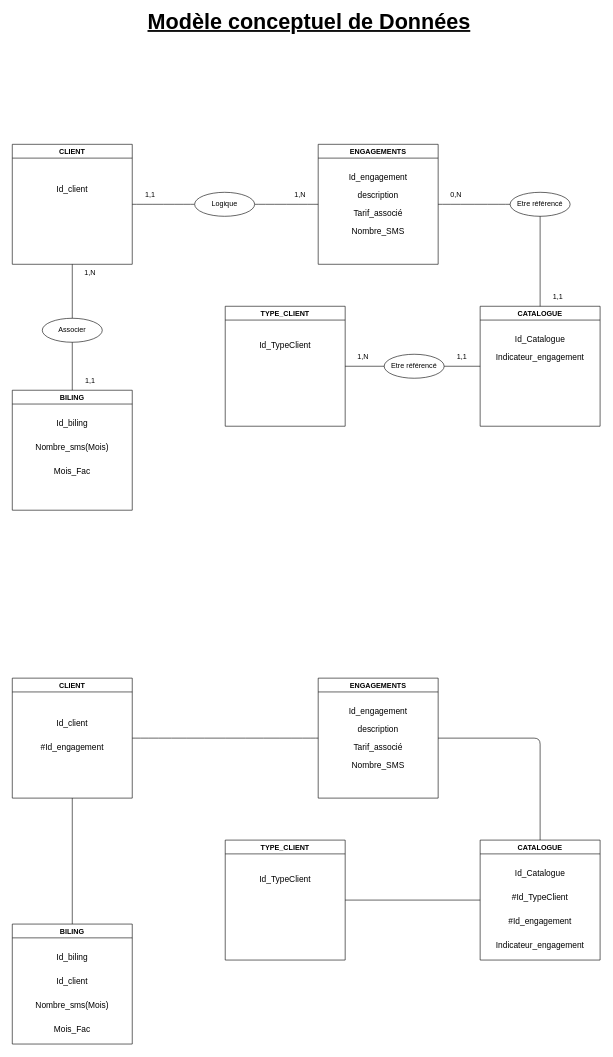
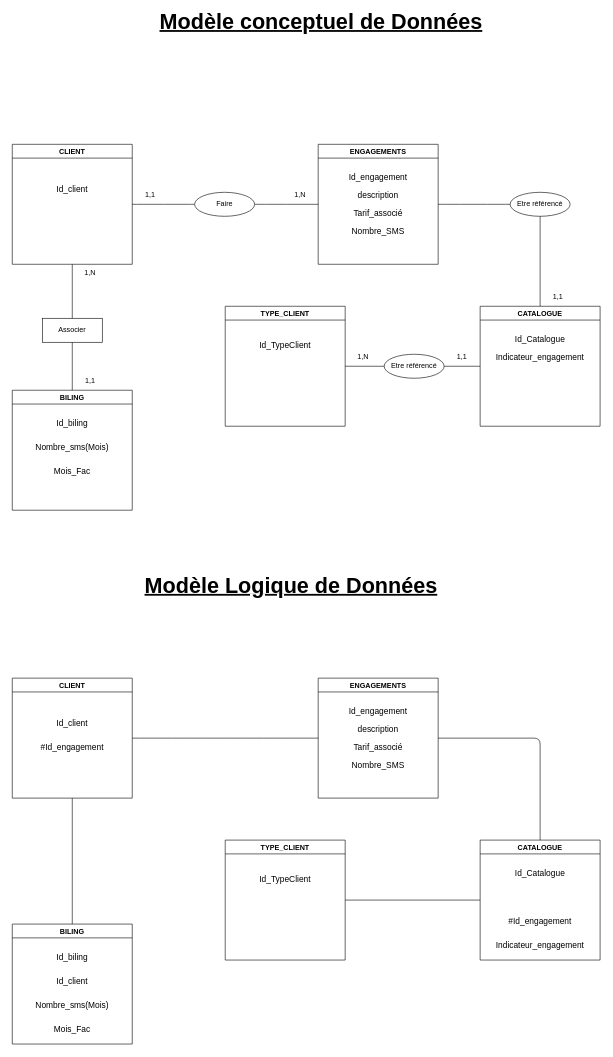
(309, 21) -> (321, 21)
(456, 195) -> none
(225, 204) -> (225, 204)
(72, 330) -> (72, 330)
none -> (291, 585)
(540, 897) -> none
